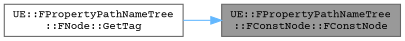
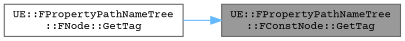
(311, 20) -> (311, 20)
